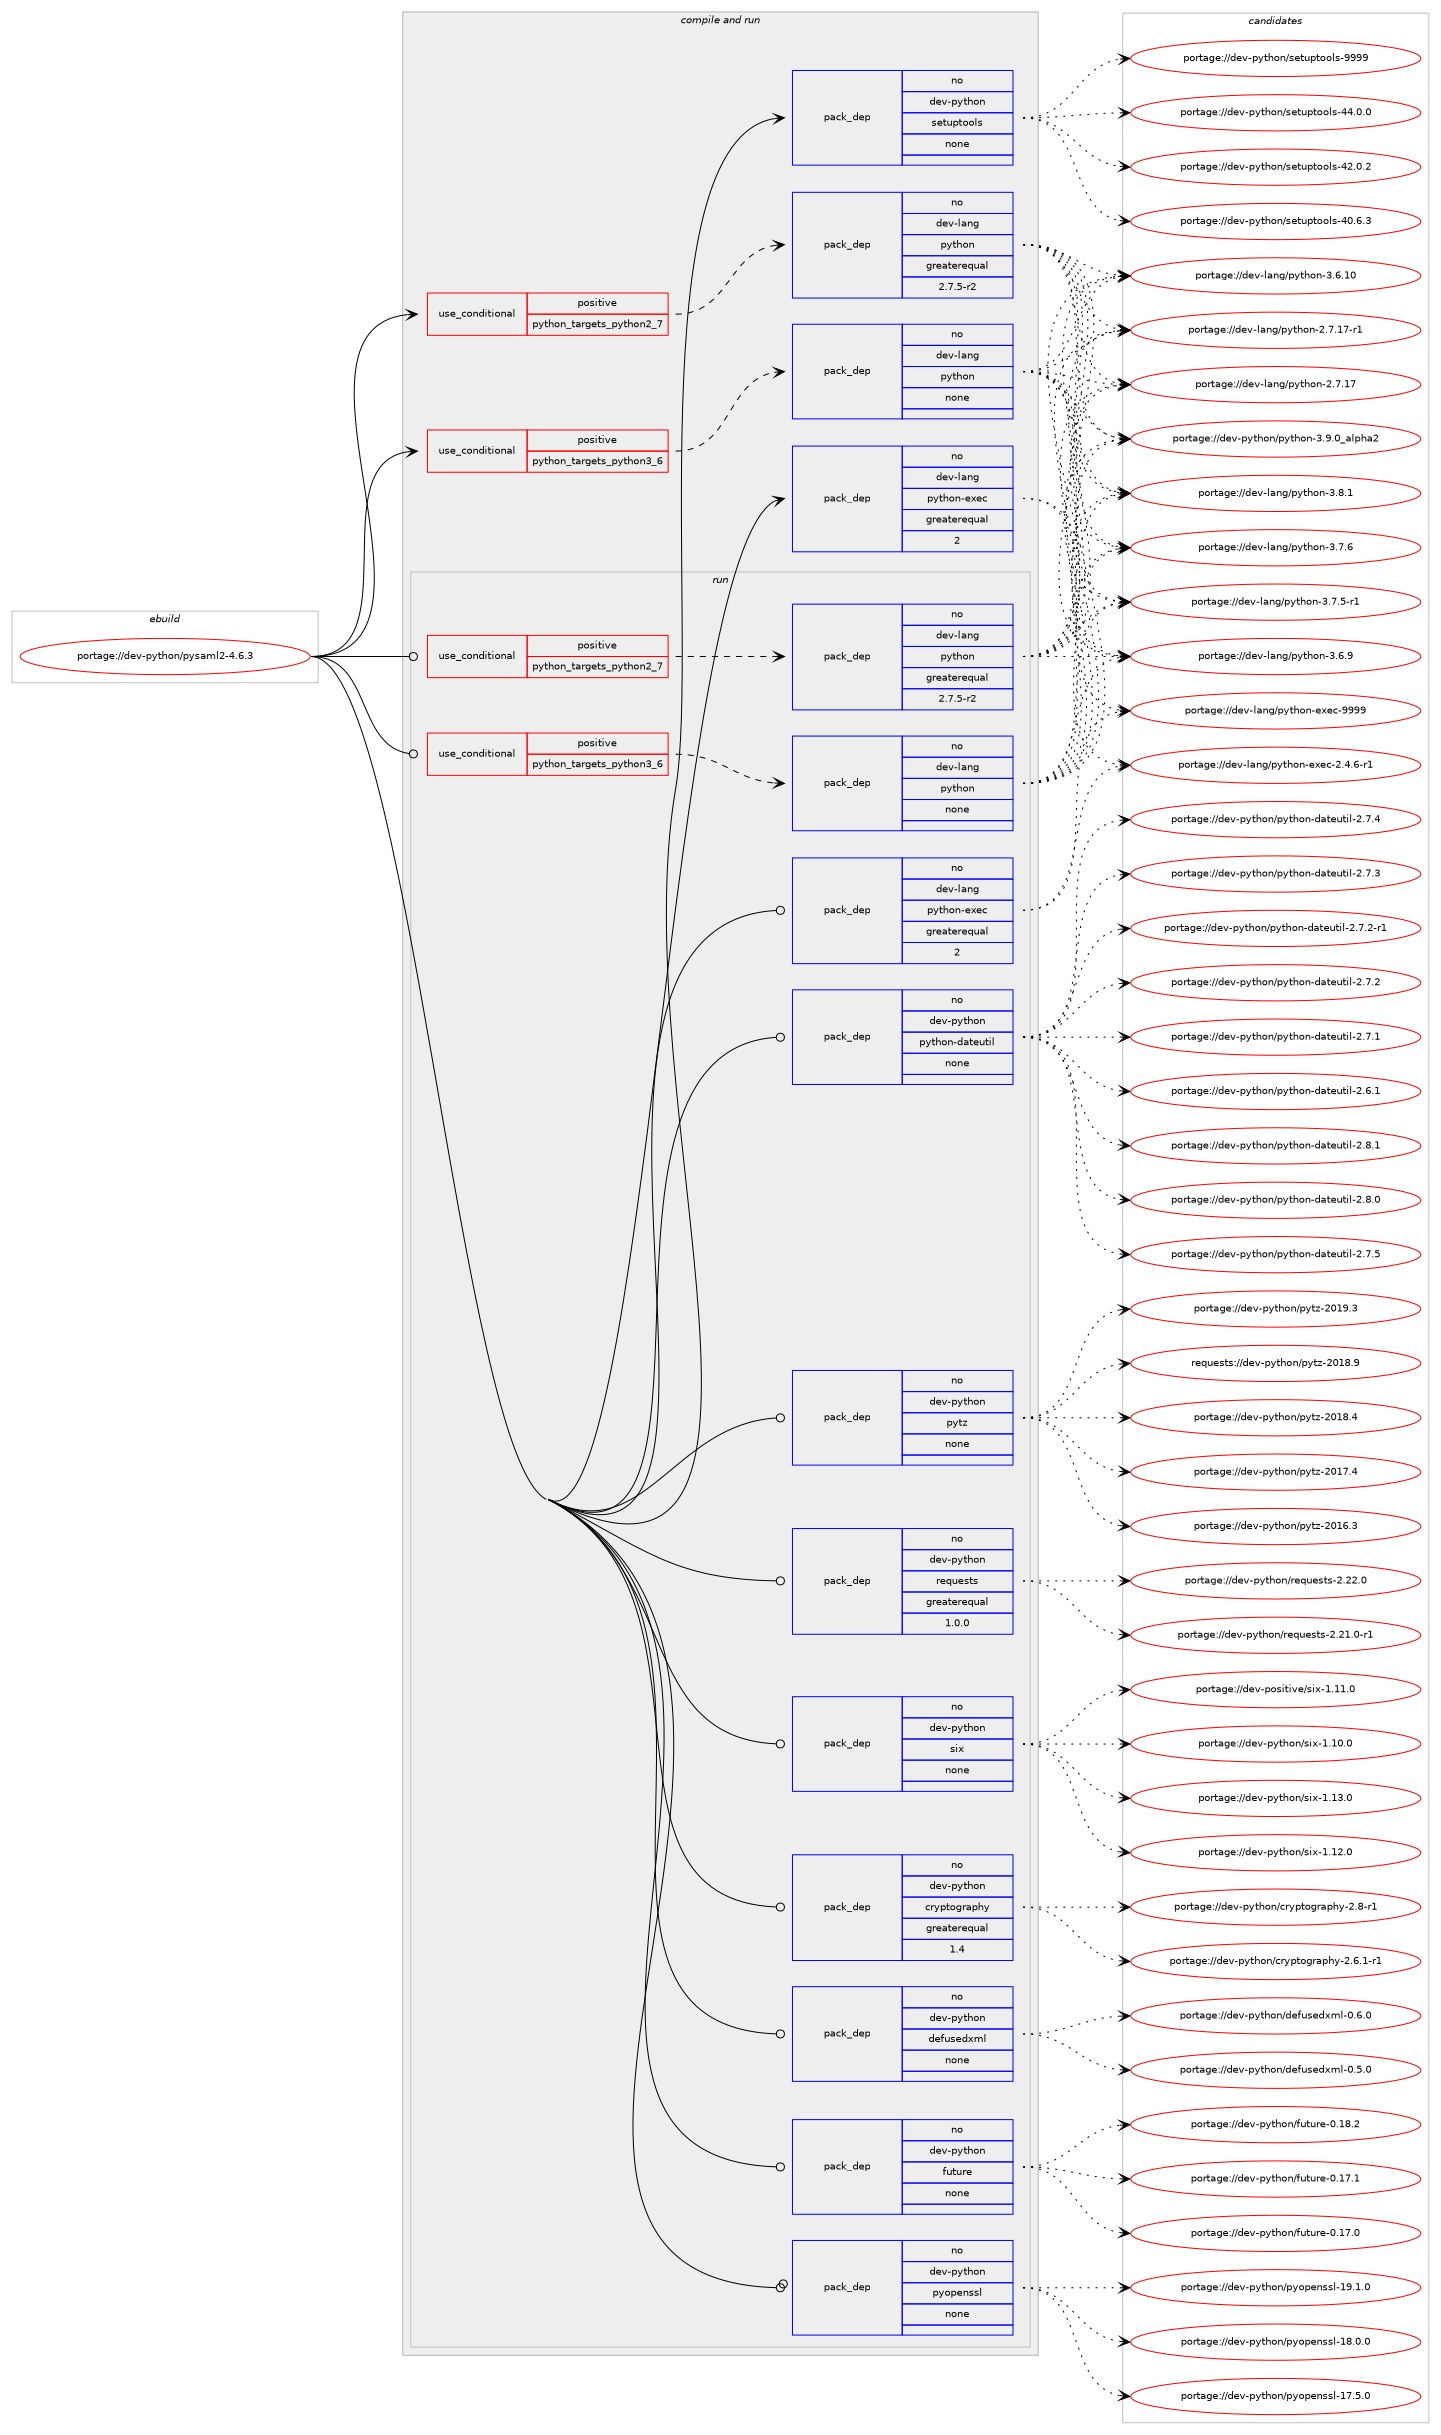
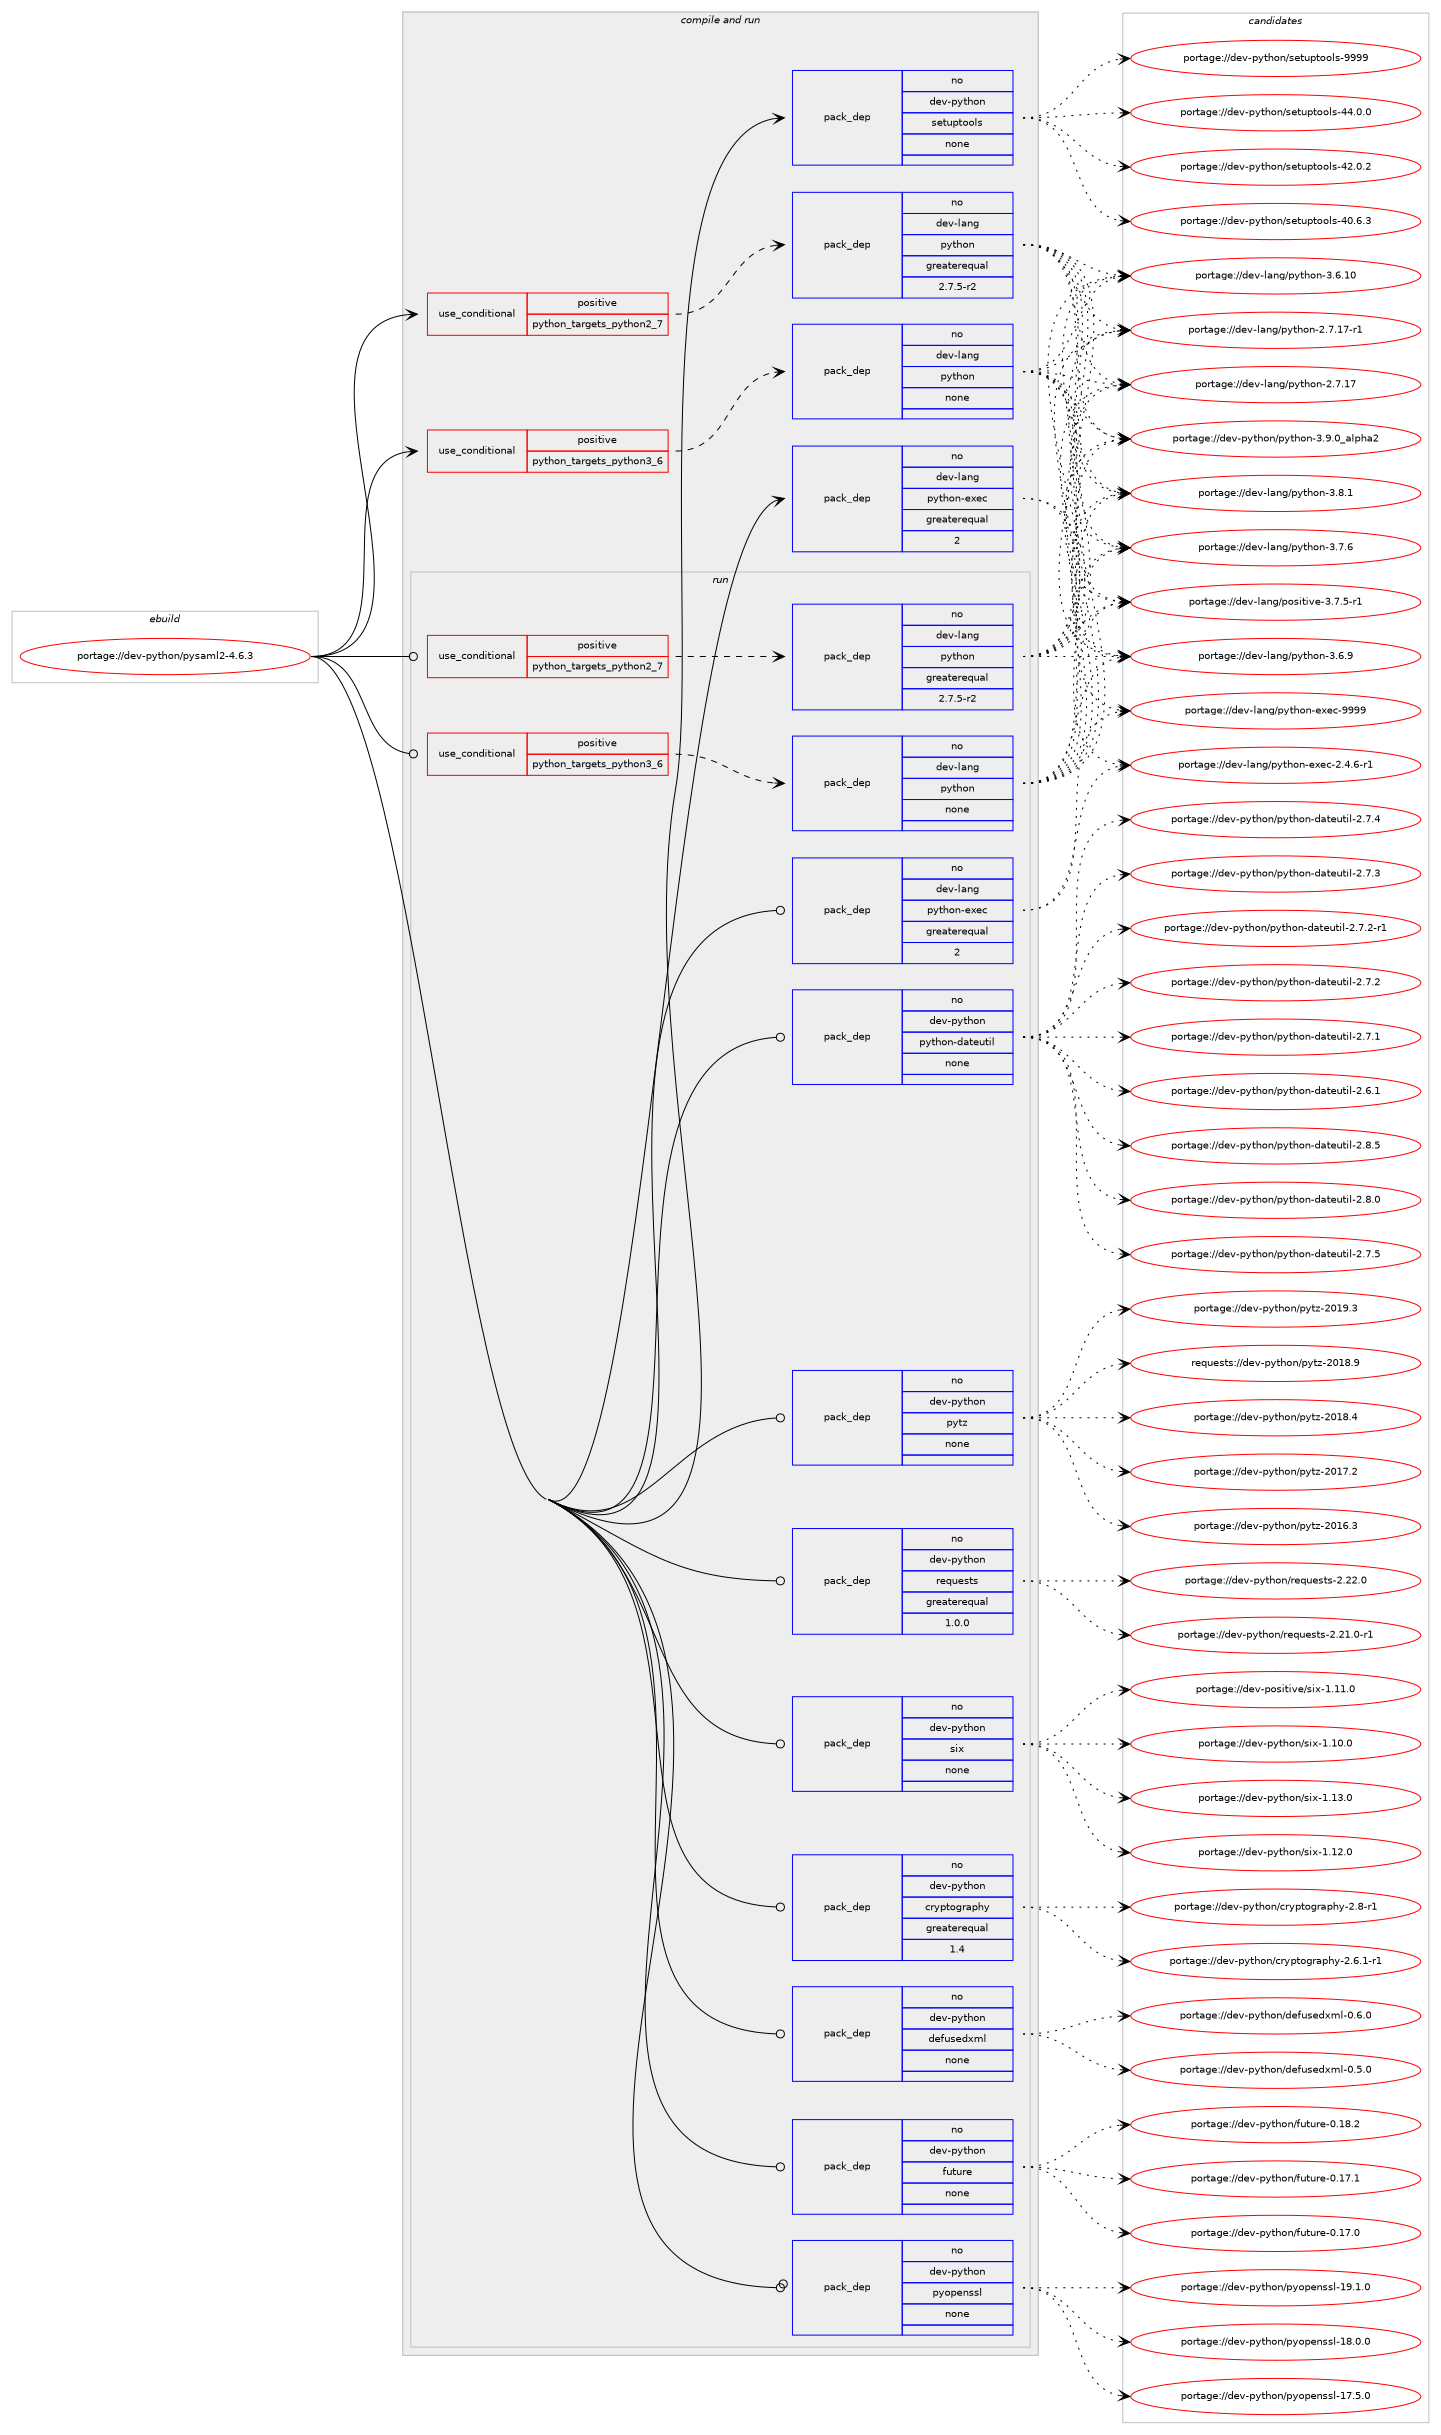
(1276, 602) -> (1276, 602)
(1276, 1146) -> (1276, 1146)
(1276, 1472) -> (1276, 1472)
